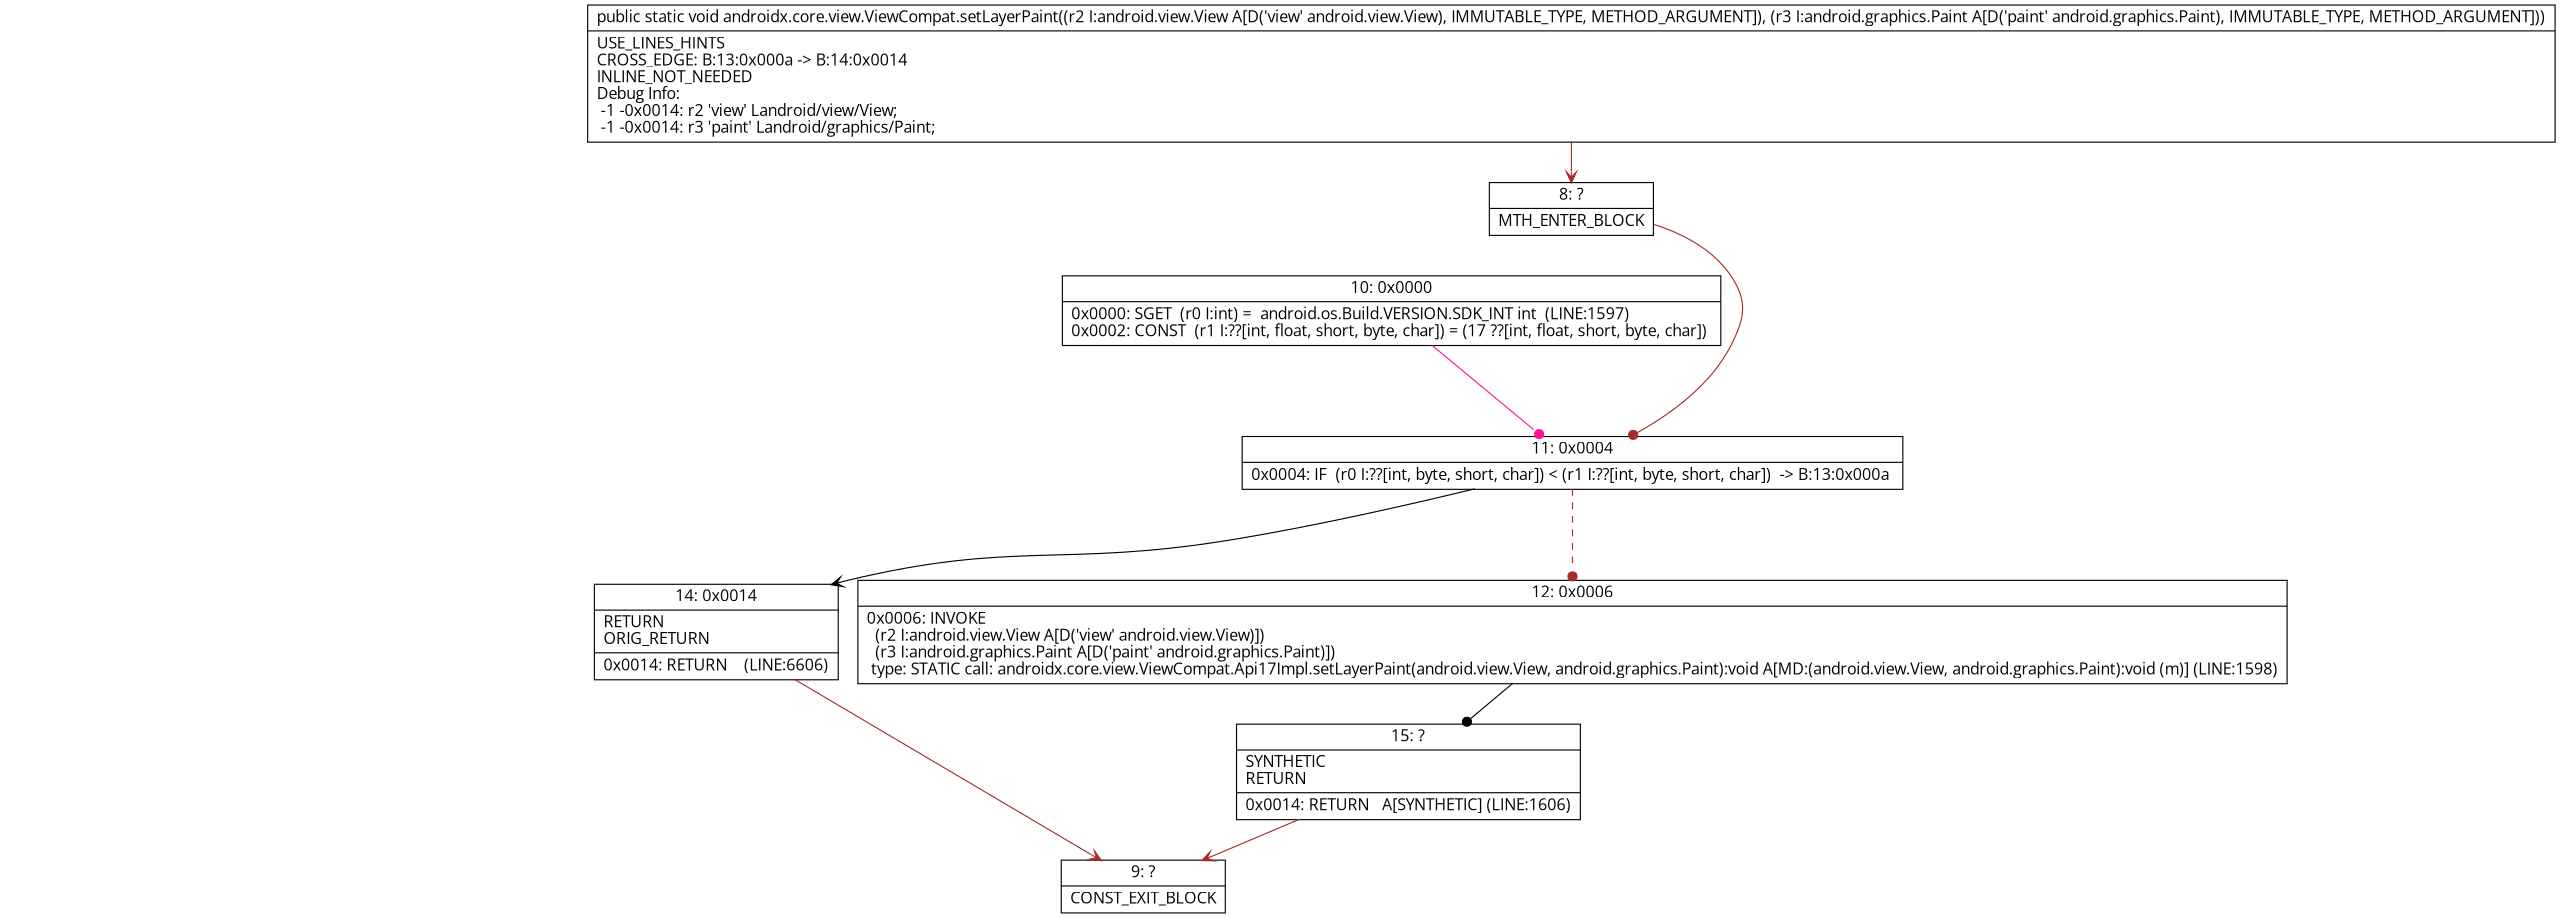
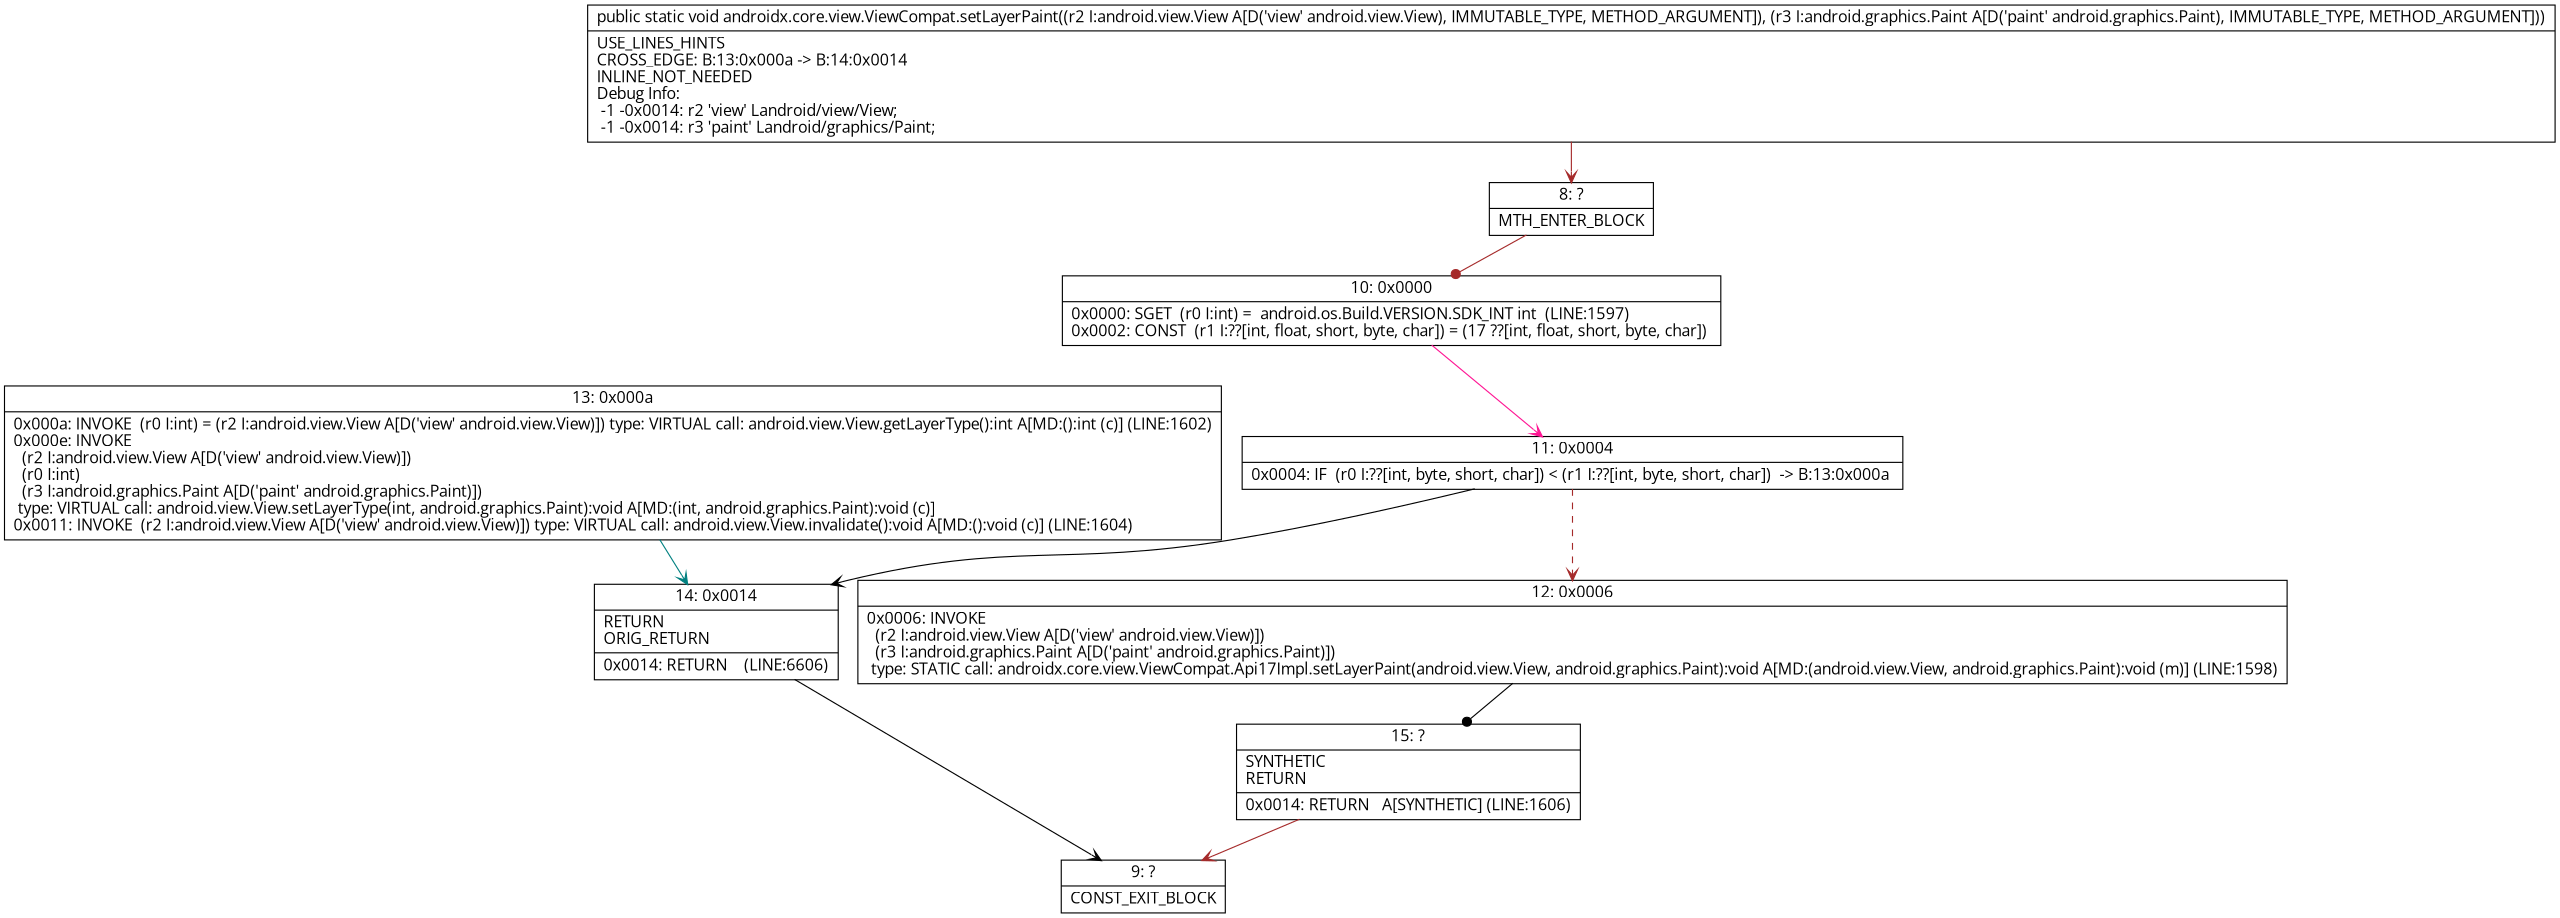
(1739, 328) -> (1493, 253)
(1483, 387) -> (1483, 387)
none -> (613, 463)
(1572, 529) -> (1572, 529)
(943, 767) -> (943, 767)
